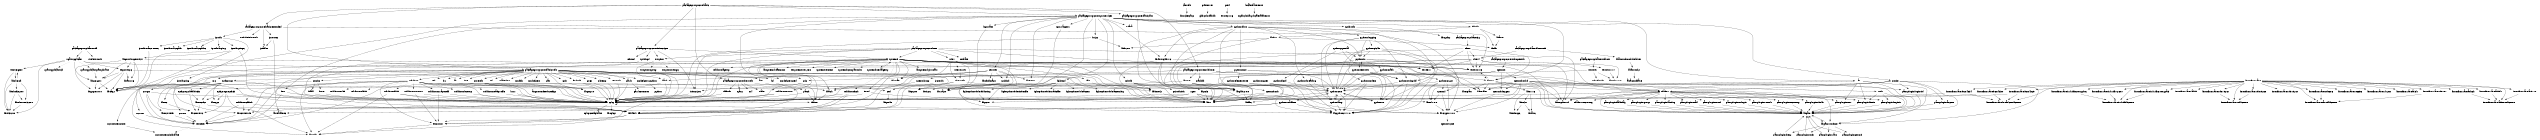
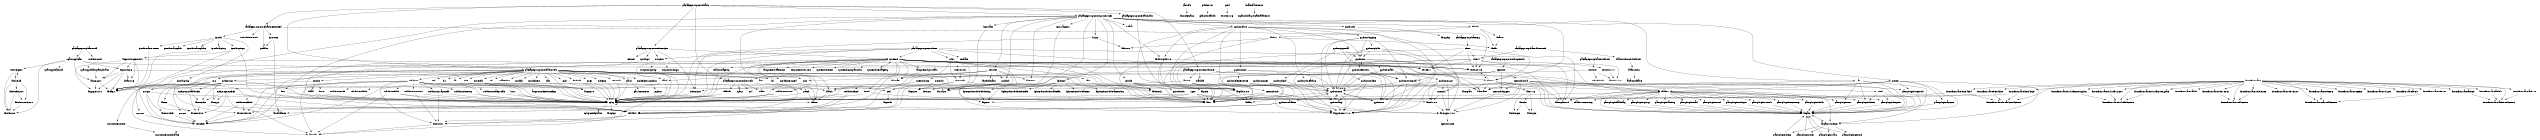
(1532, 113) -> (1532, 113)
